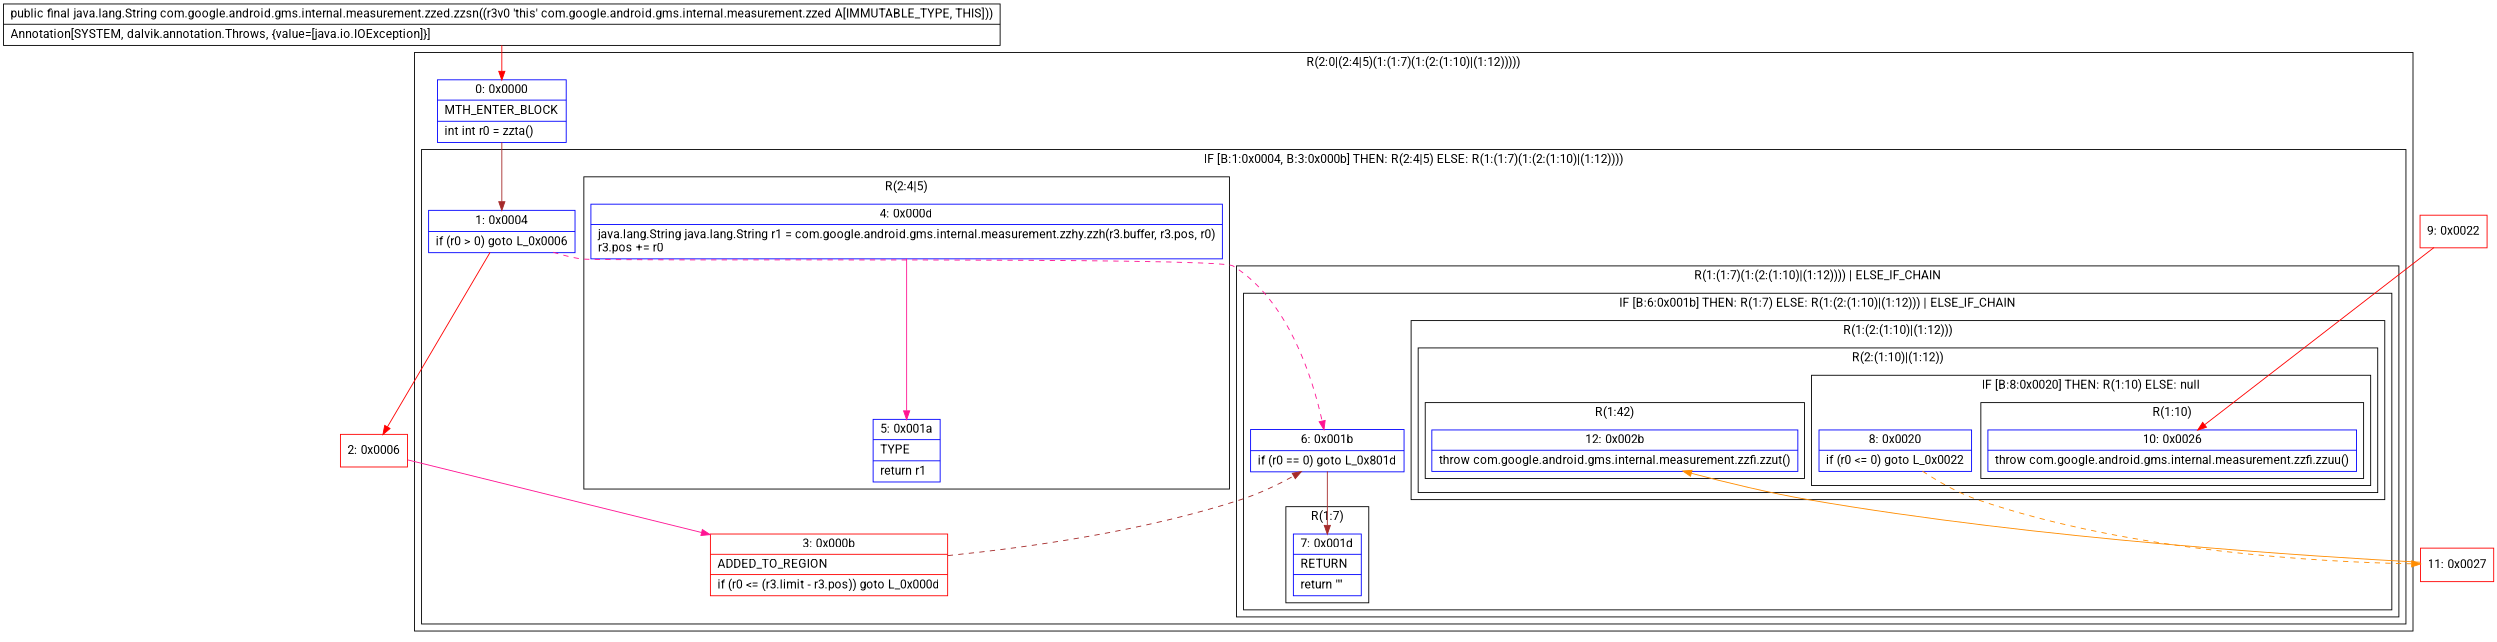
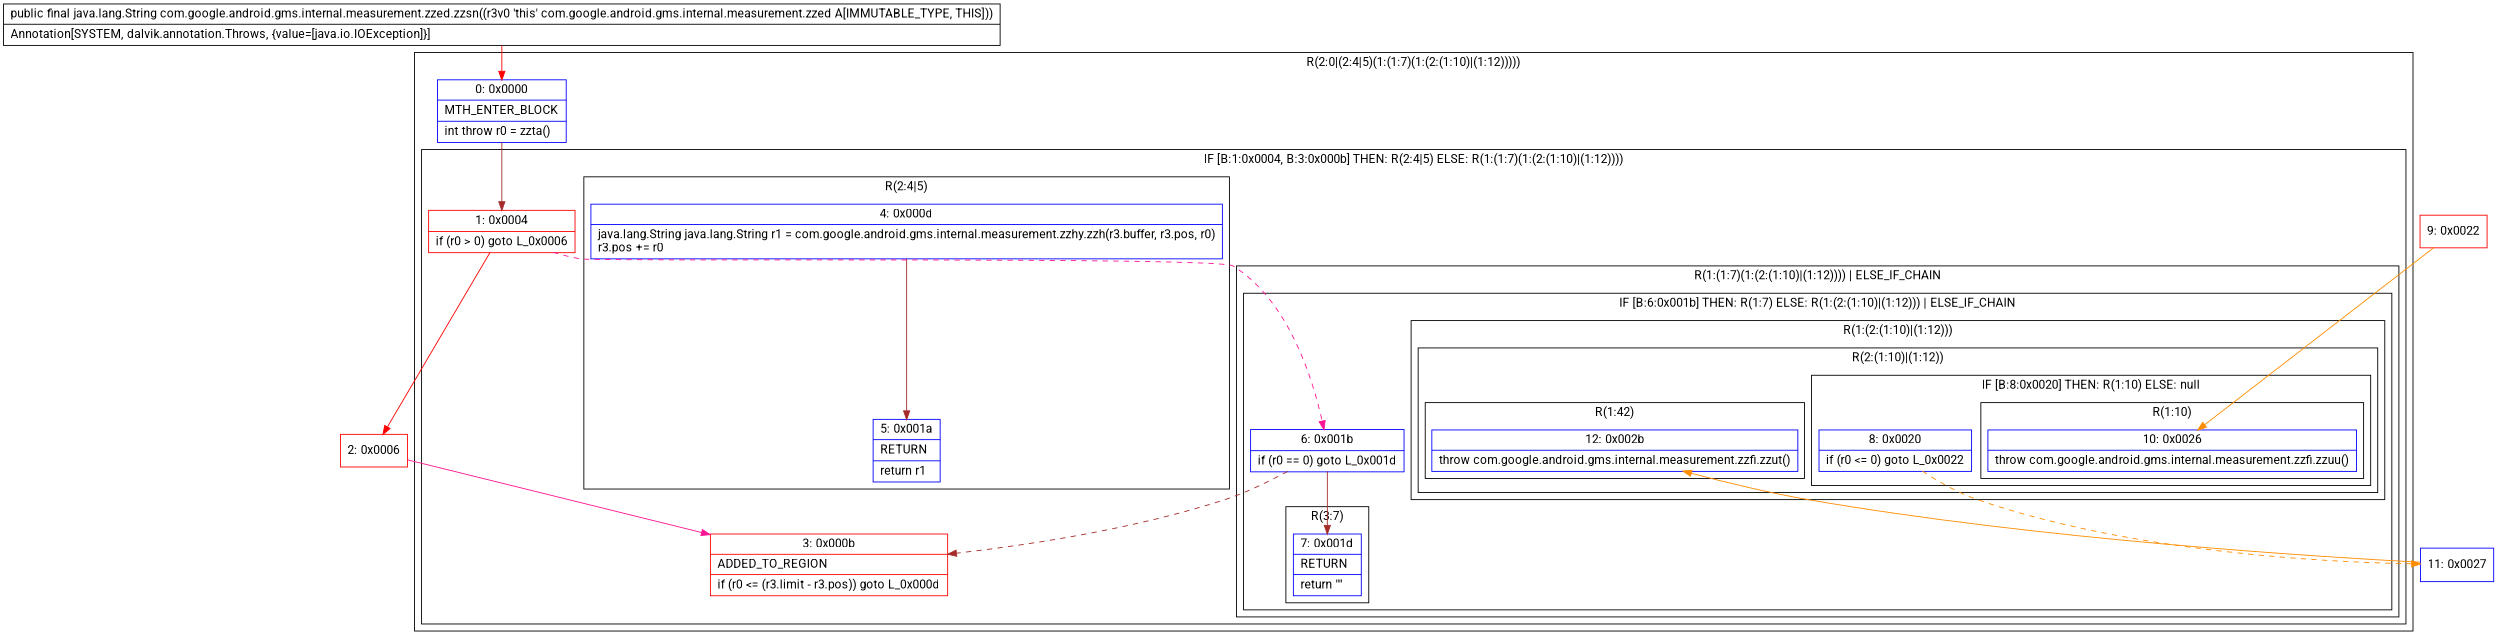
(489, 131) -> (498, 131)
(502, 232) -> (502, 232)
(907, 335) -> (907, 335)
(2319, 336) -> (2319, 336)
(895, 450) -> (904, 450)
(1327, 461) -> (1327, 461)
(1327, 517) -> (1327, 517)
(1124, 530) -> (1126, 526)
(2457, 565) -> (2457, 565)
